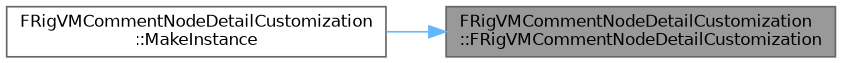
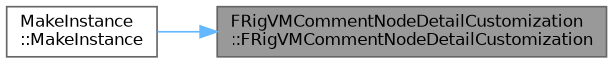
(196, 32) -> (82, 32)
